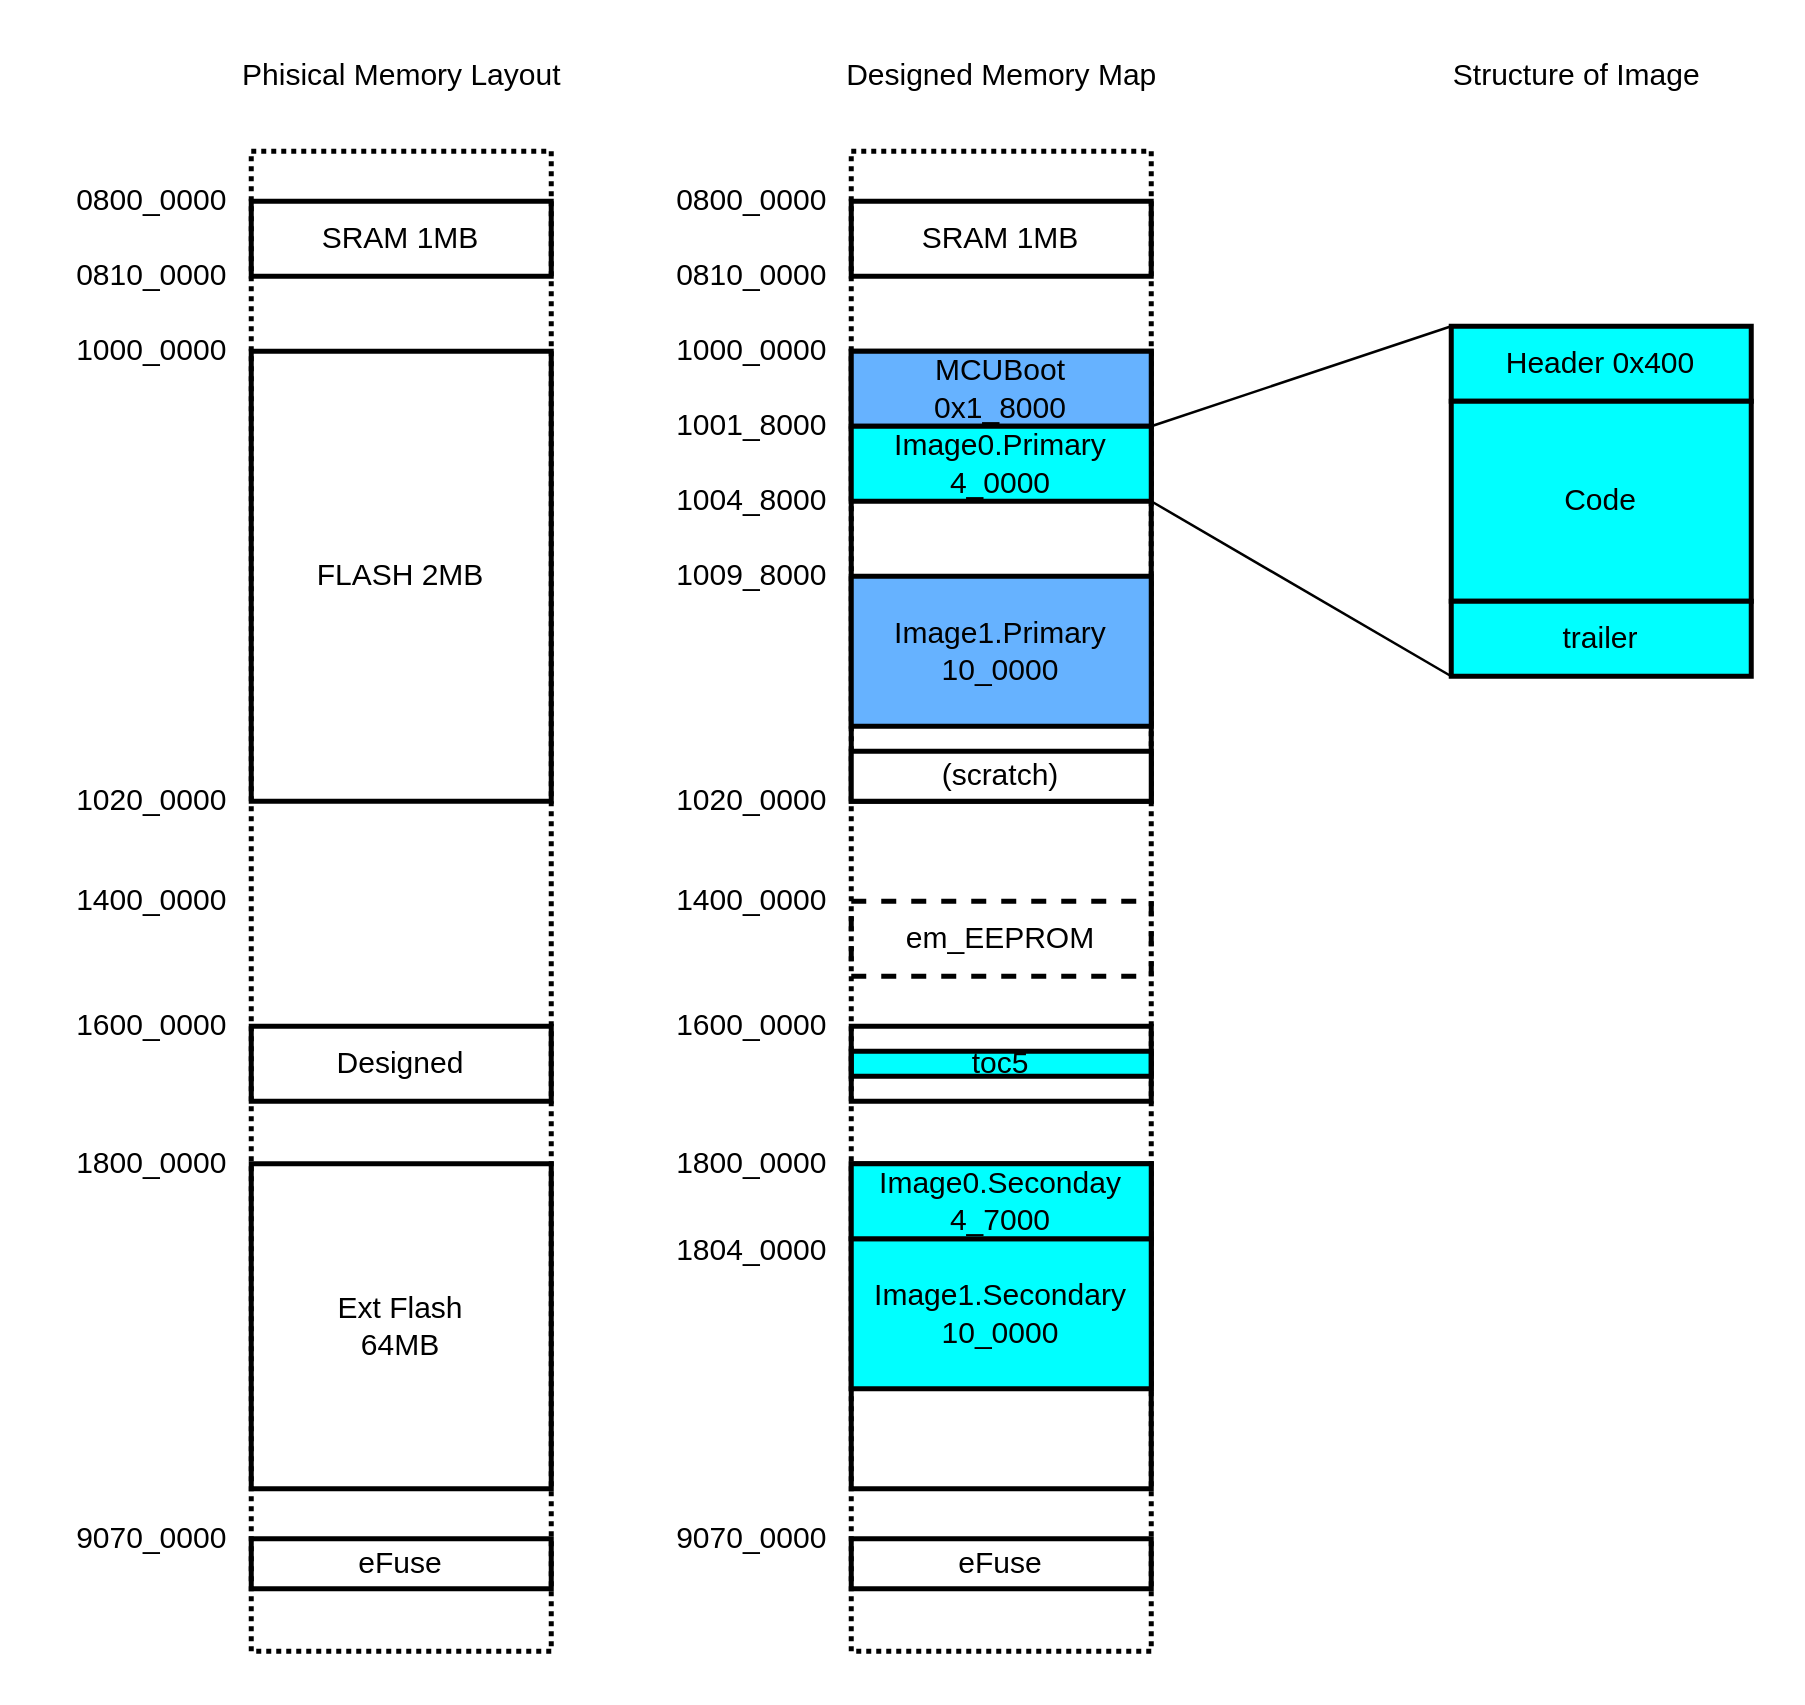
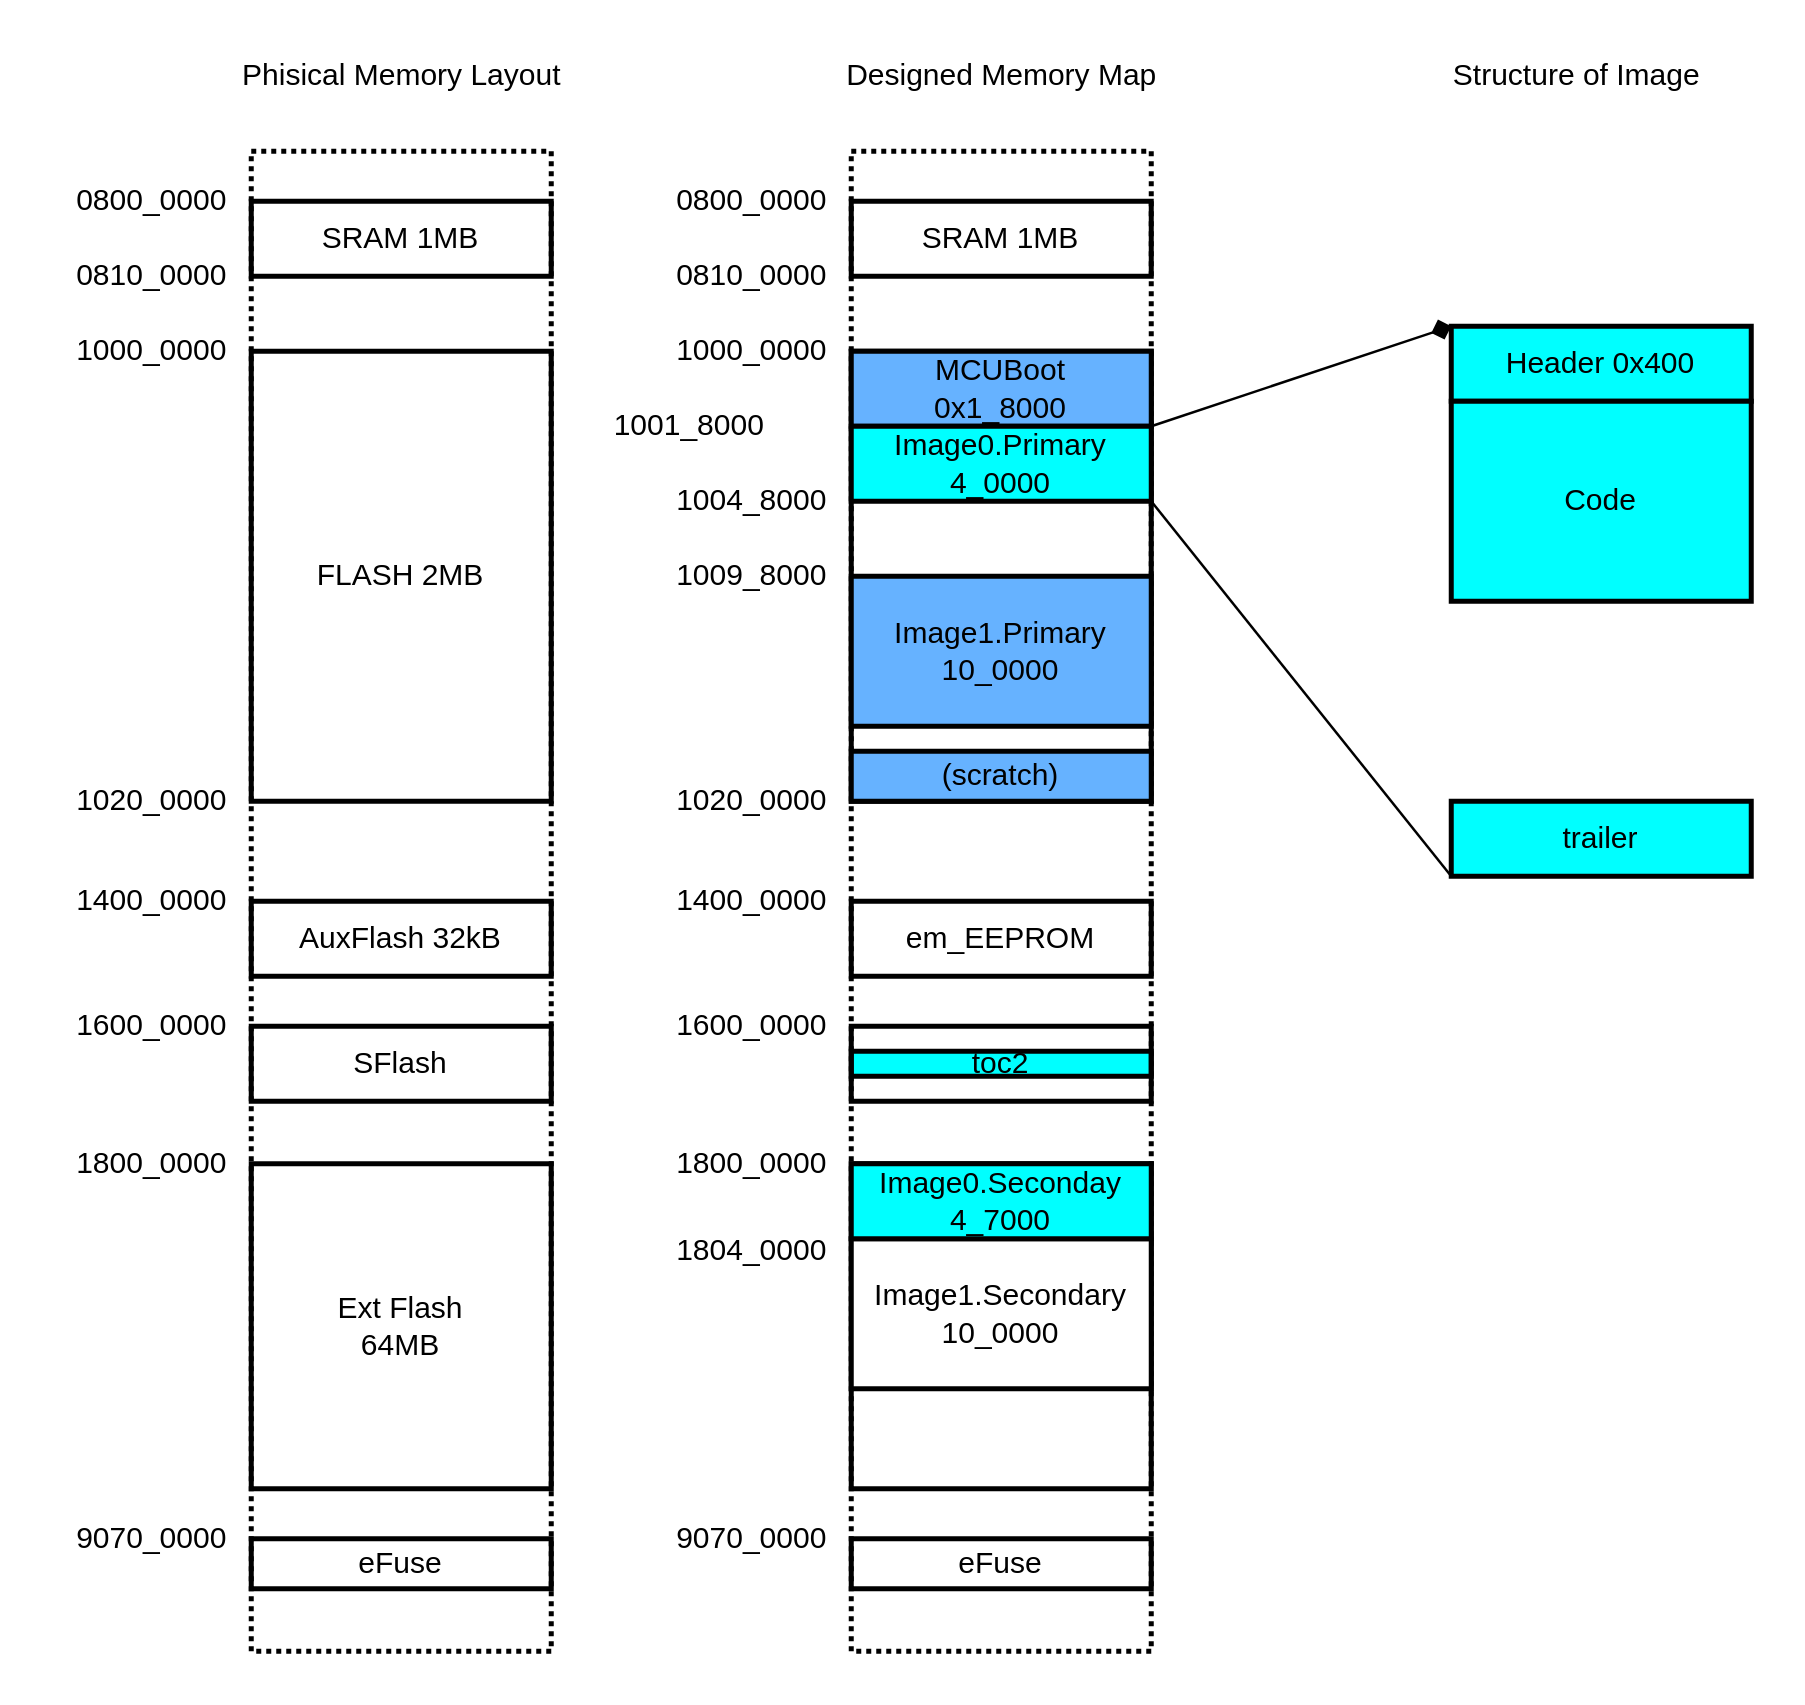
(1441, 330) -> (1432, 333)
(751, 426) -> (689, 426)
(1601, 639) -> (1601, 839)
(1001, 776) -> (1001, 776)
none -> (401, 939)
(1001, 939) -> (1001, 939)
(401, 1064) -> (401, 1064)
(1001, 1064) -> (1001, 1064)
(1001, 1314) -> (1001, 1314)
